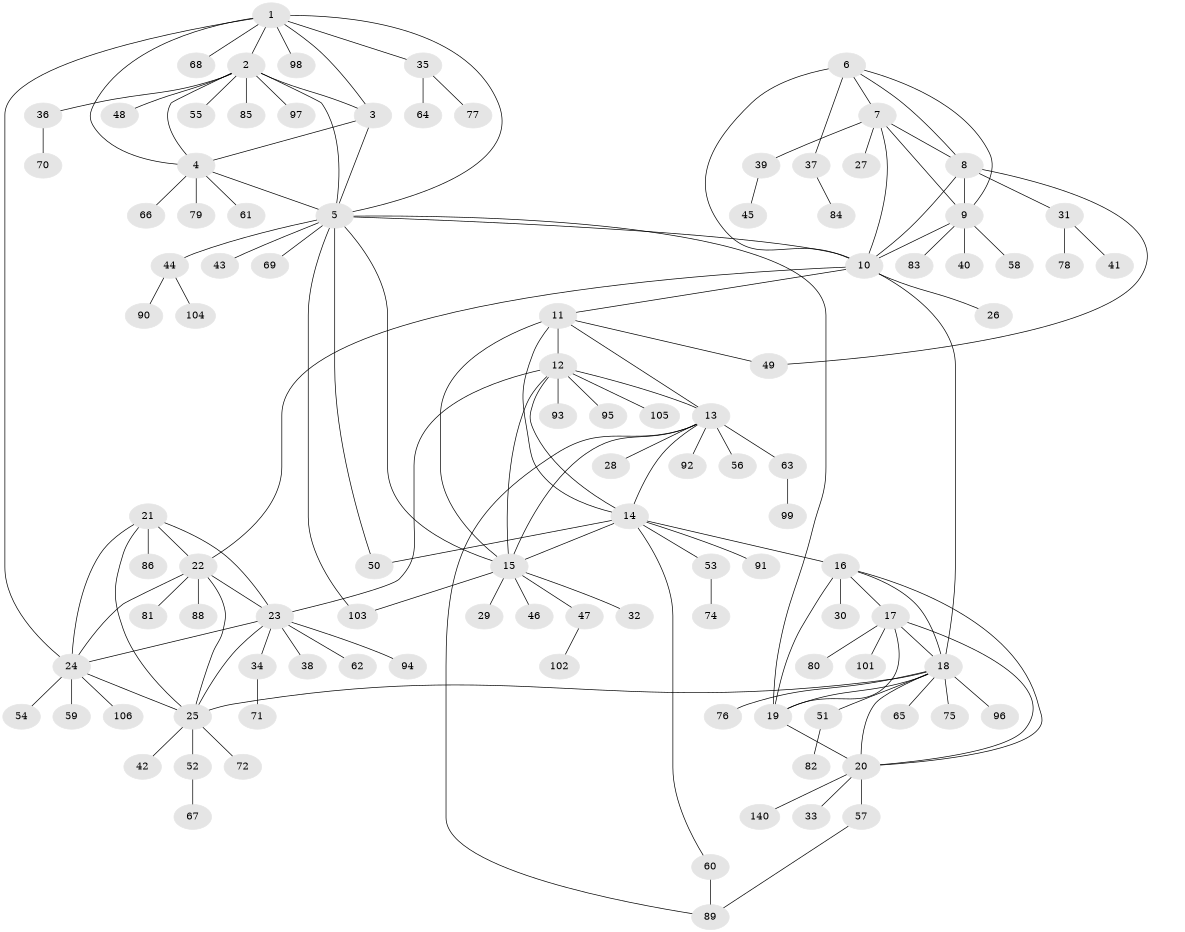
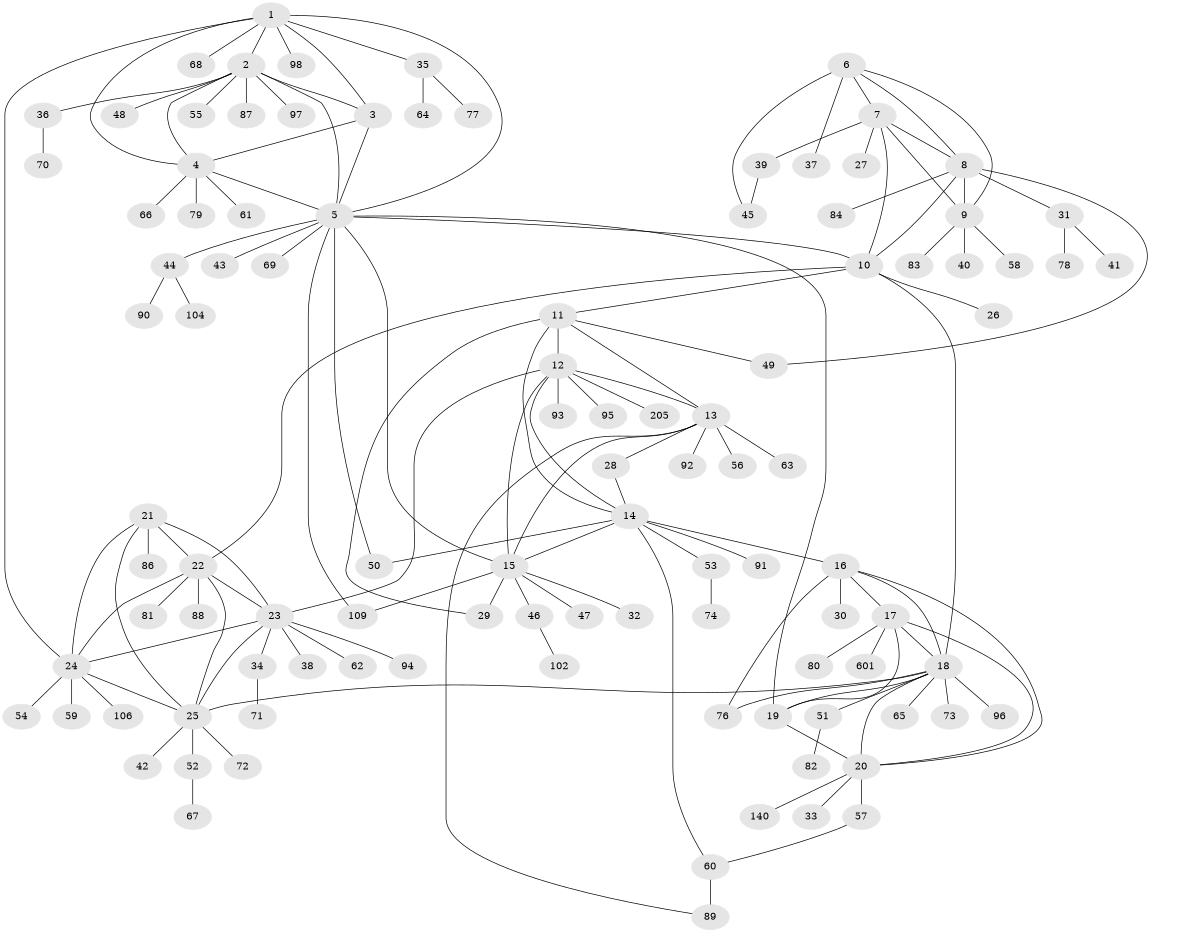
(246, 116) -> (246, 116)
(706, 185) -> (758, 123)
(824, 191) -> (900, 191)
(914, 241) -> none
(660, 416) -> (660, 416)
(440, 423) -> (366, 465)
(659, 459) -> (620, 491)
(788, 516) -> none
(358, 617) -> (358, 617)
(796, 637) -> (773, 635)
(572, 641) -> (547, 641)
(866, 667) -> (866, 667)
(950, 717) -> (950, 717)
(786, 867) -> (788, 846)
